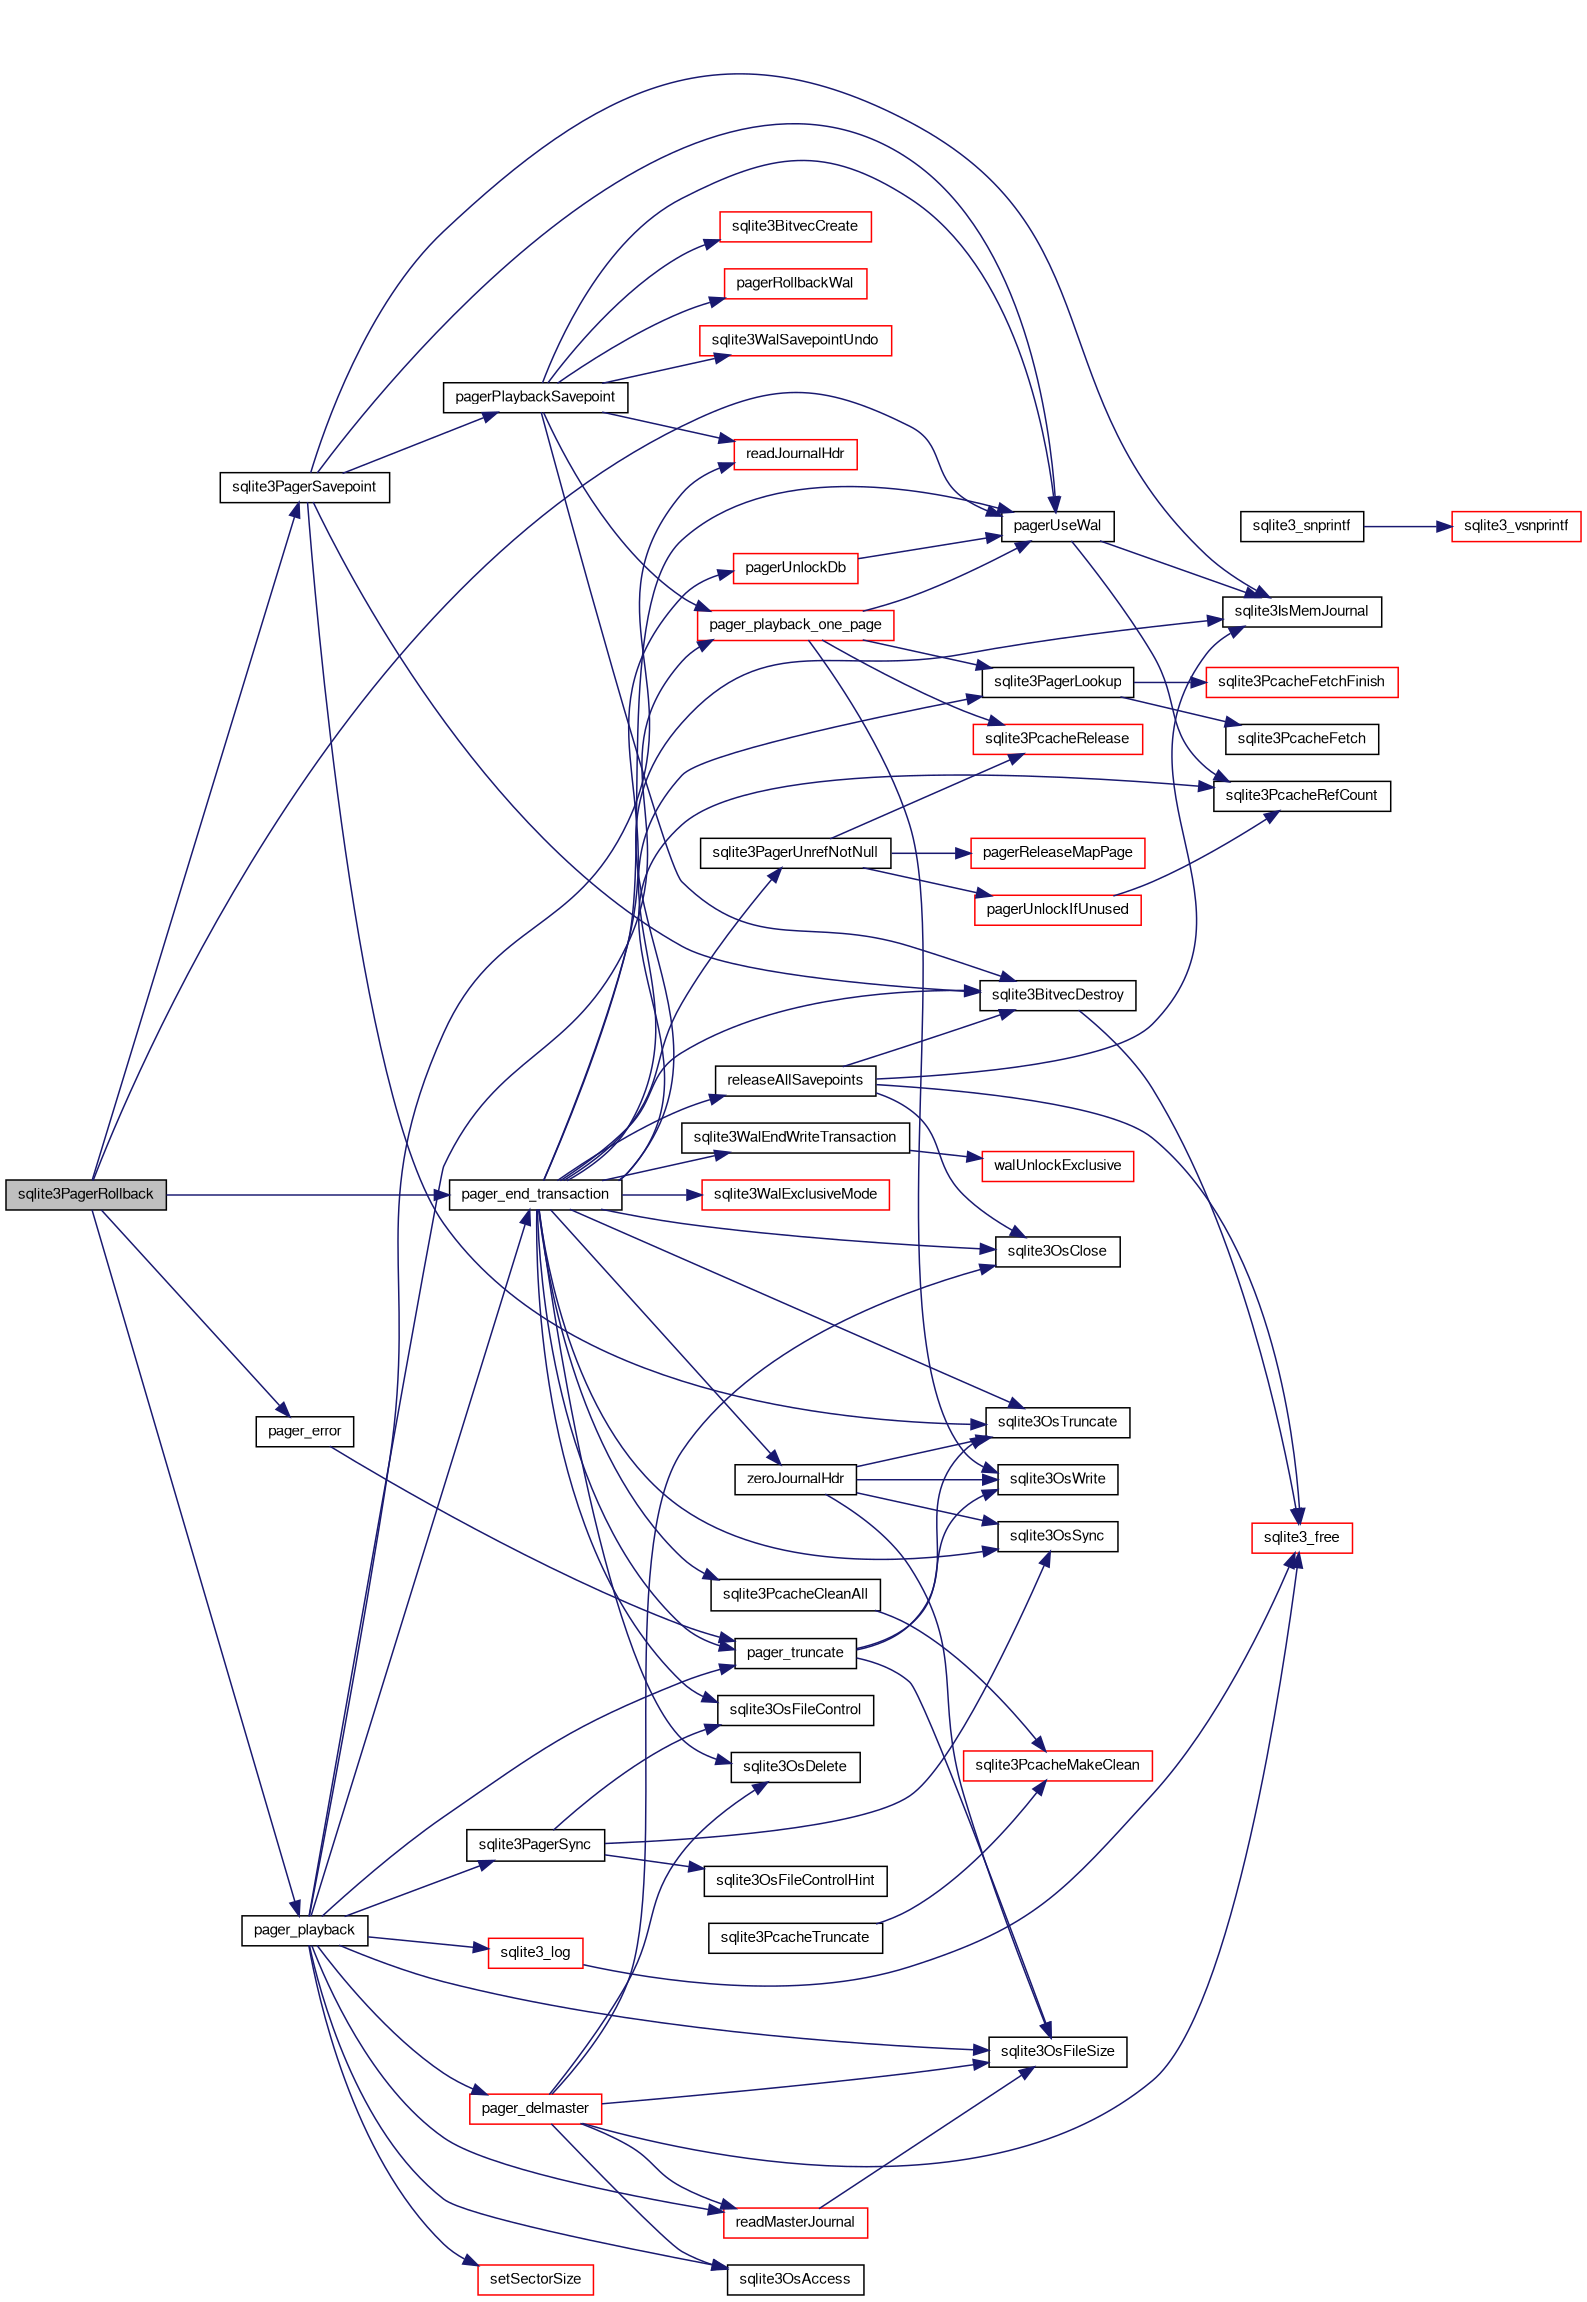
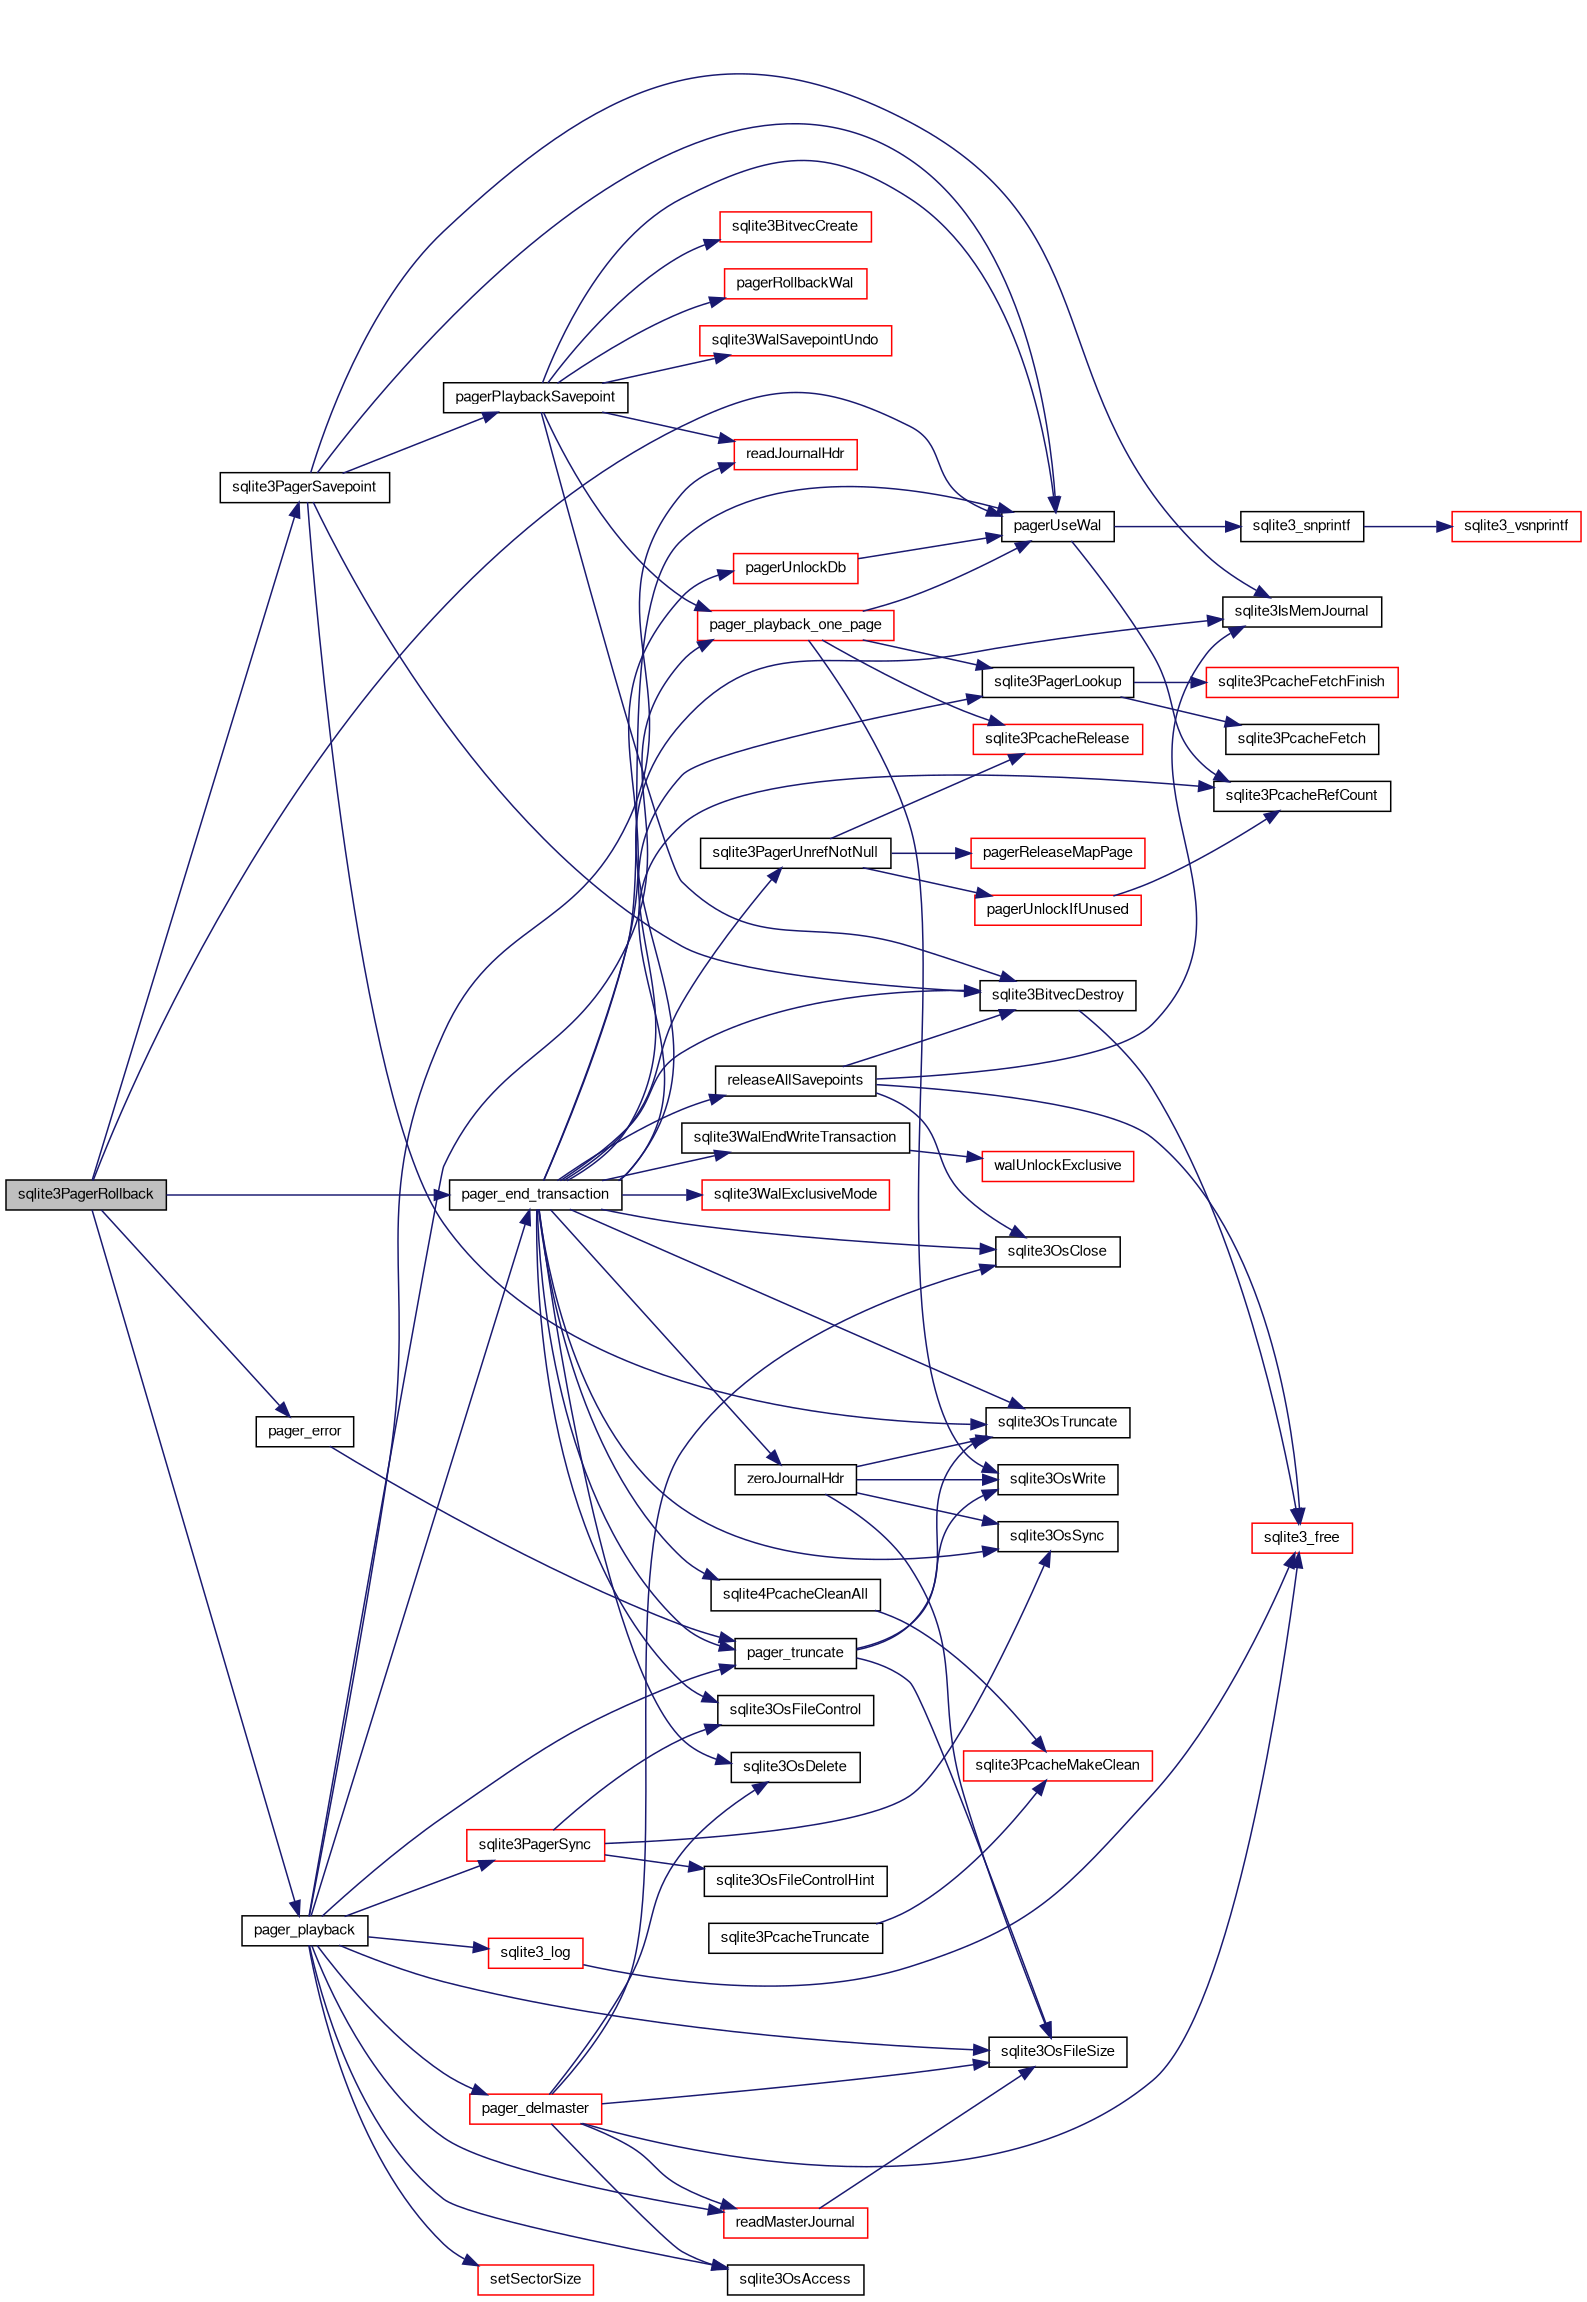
(1173, 567) -> (1167, 527)
(796, 1595) -> (796, 1595)
(536, 1845) -> (536, 1845)
